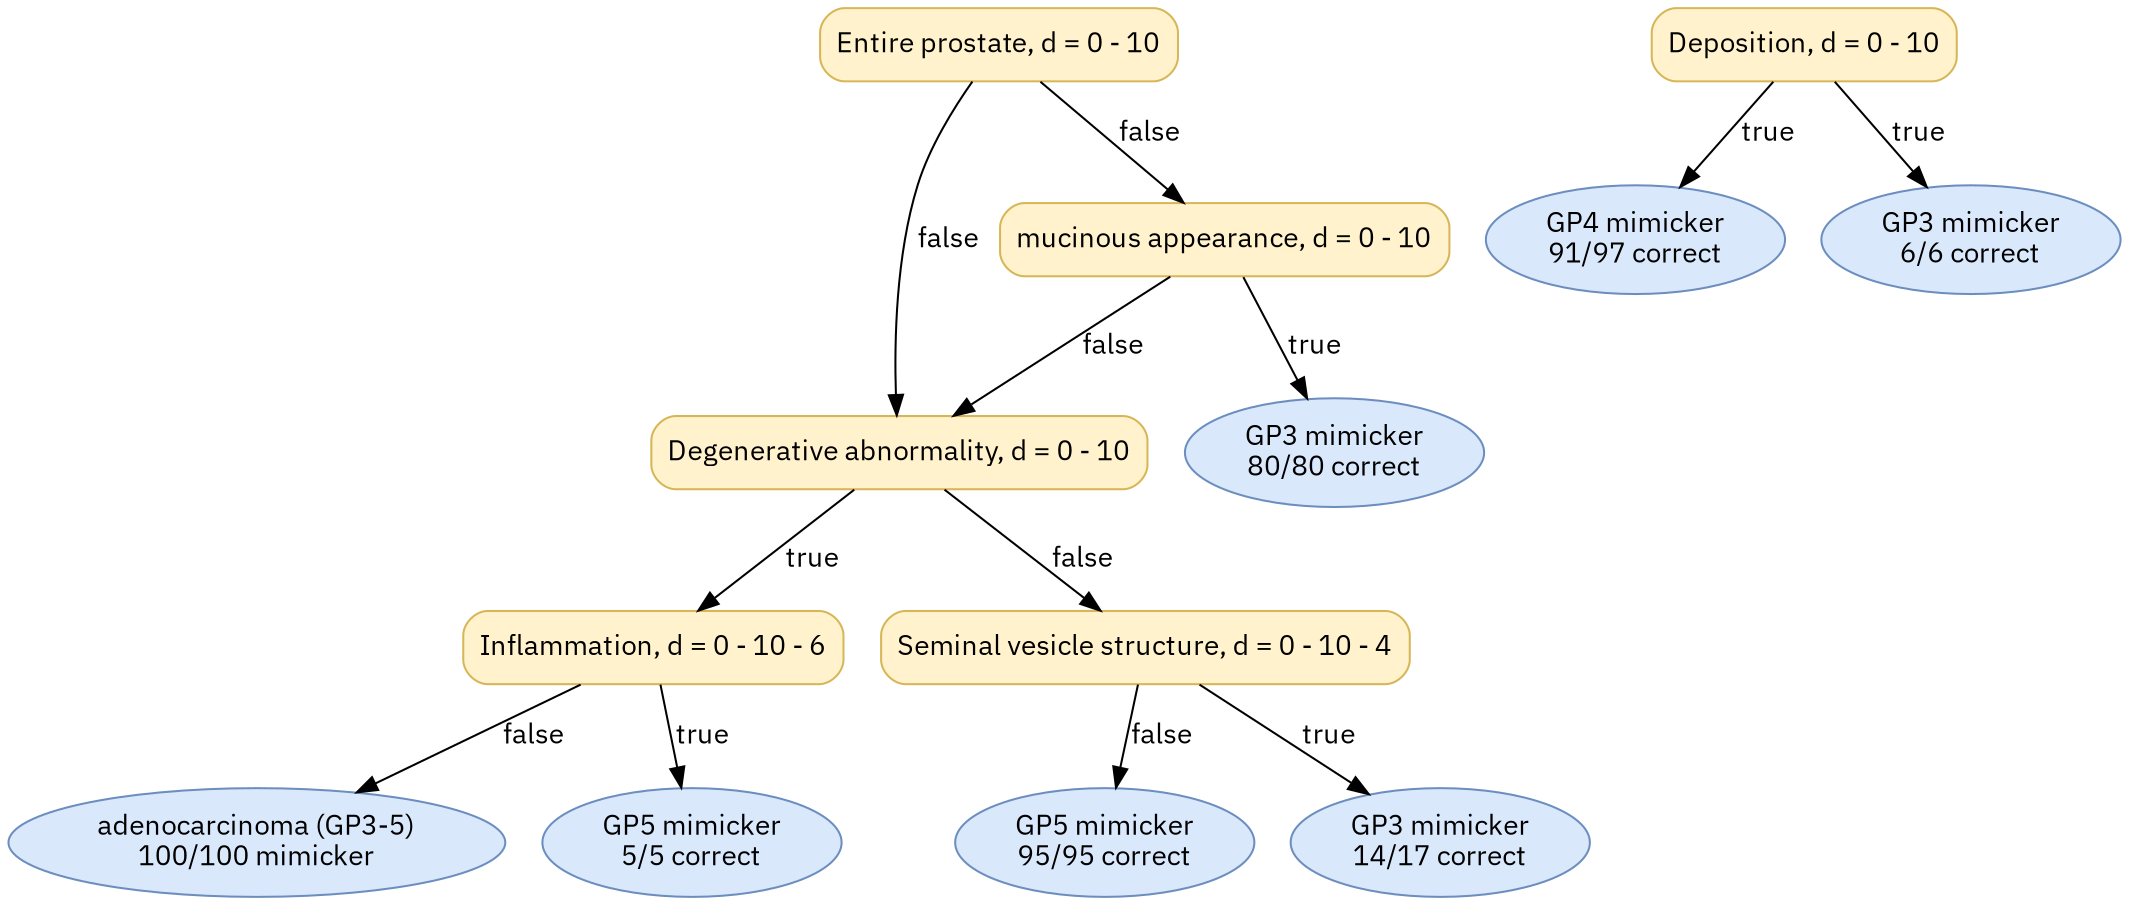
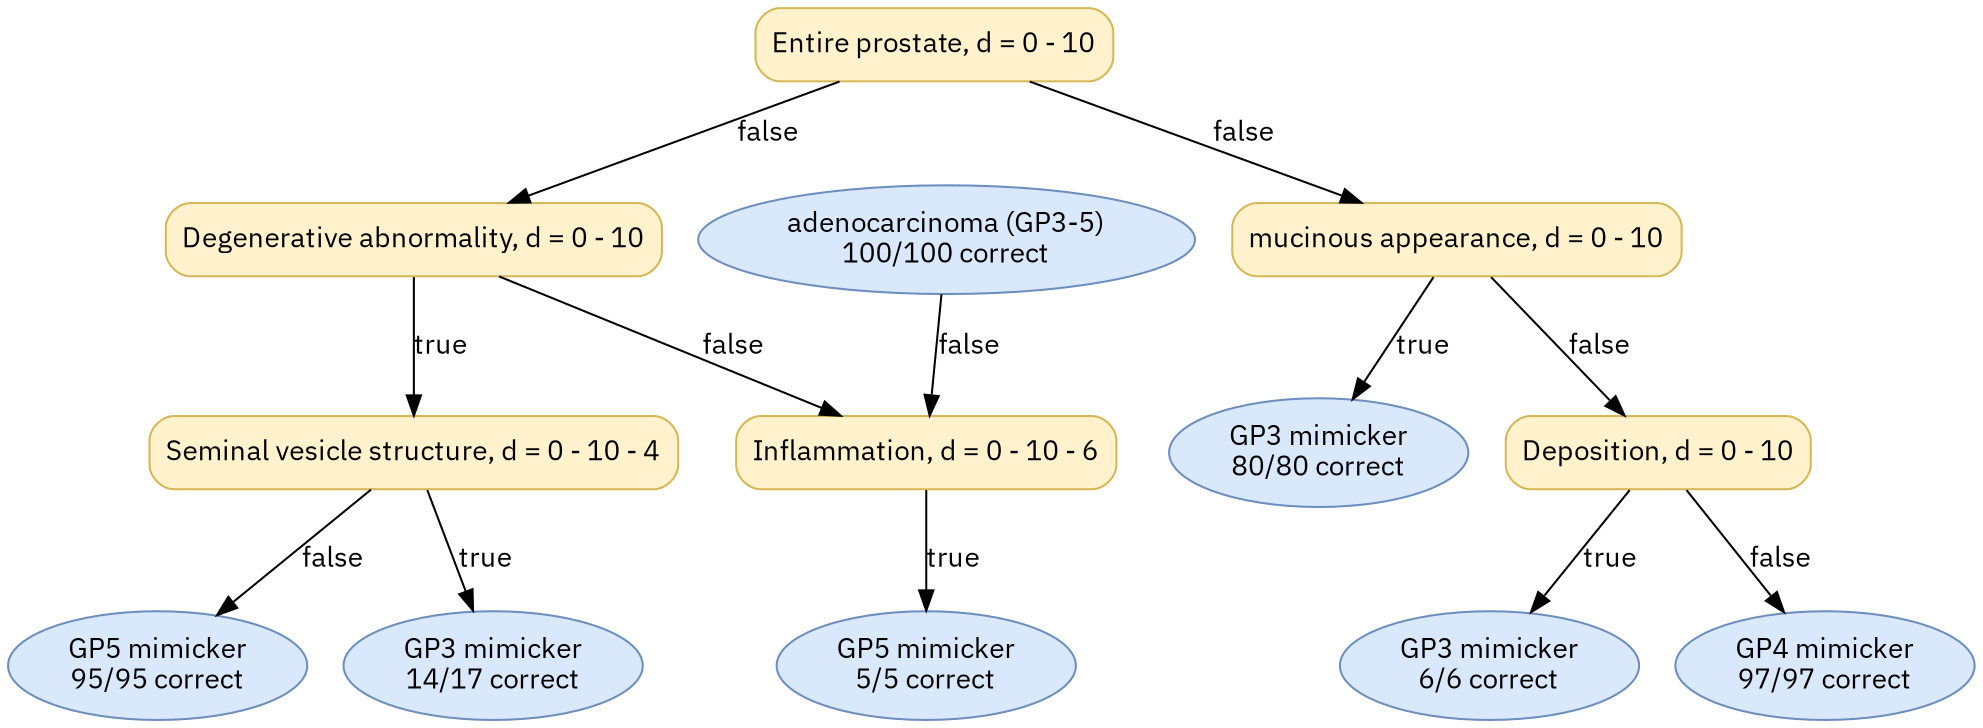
(1769, 133) -> (1781, 559)
(1635, 254) -> (1825, 680)
(1071, 341) -> (1550, 339)
(813, 559) -> (734, 346)
(1083, 559) -> (441, 346)
(478, 734) -> (937, 344)
(257, 857) -> (947, 254)
